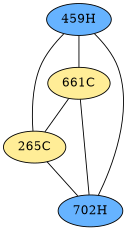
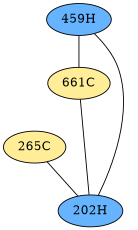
(36, 79) -> none
(57, 115) -> none
(90, 211) -> (90, 211)
